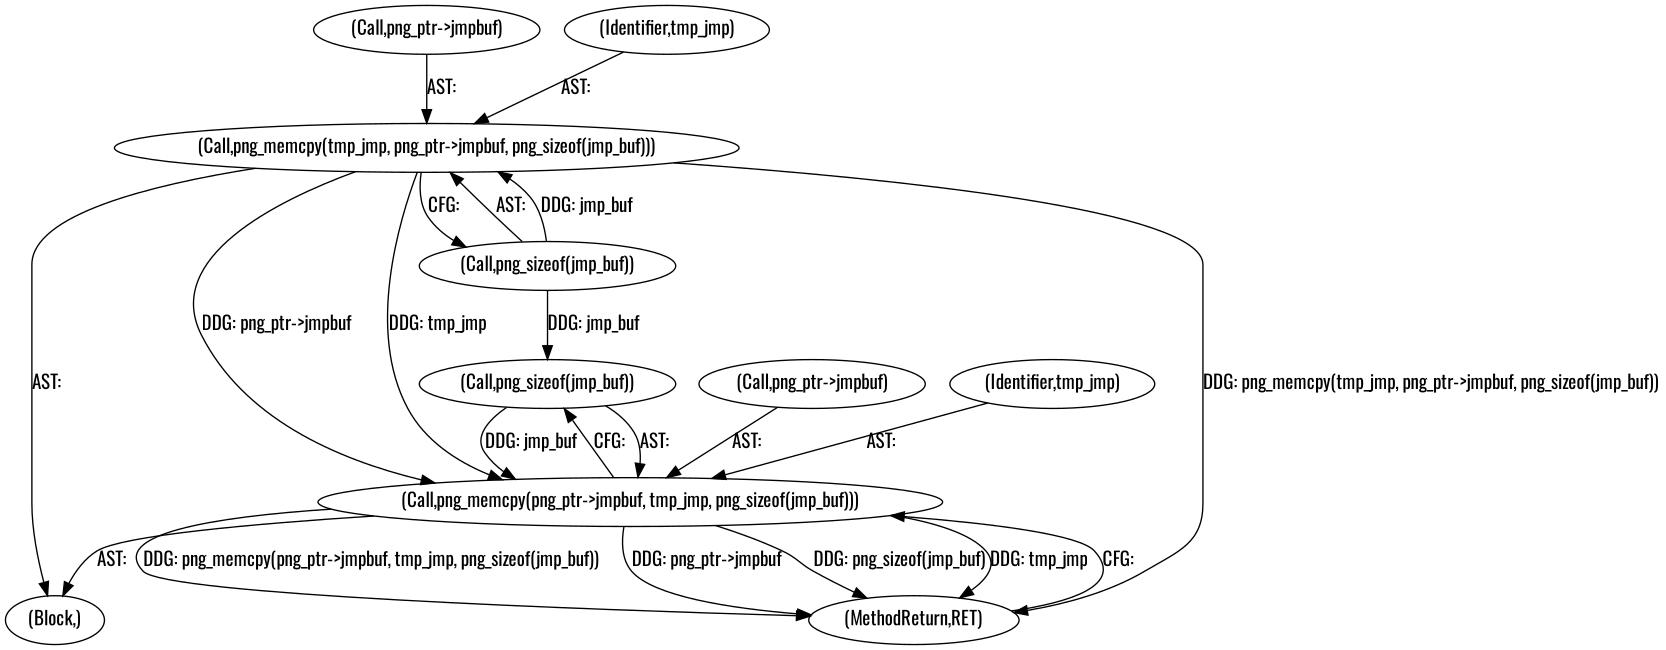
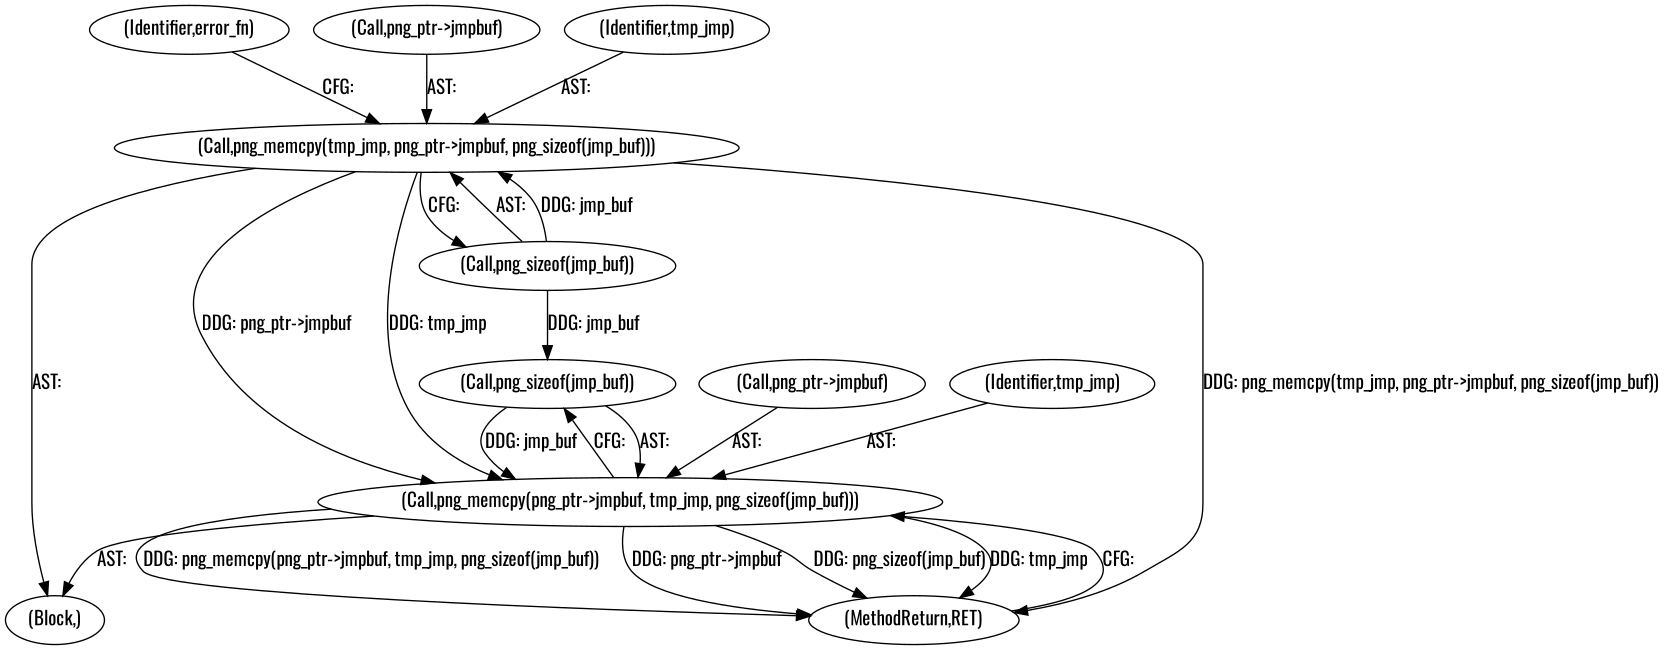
none -> (189, 30)
